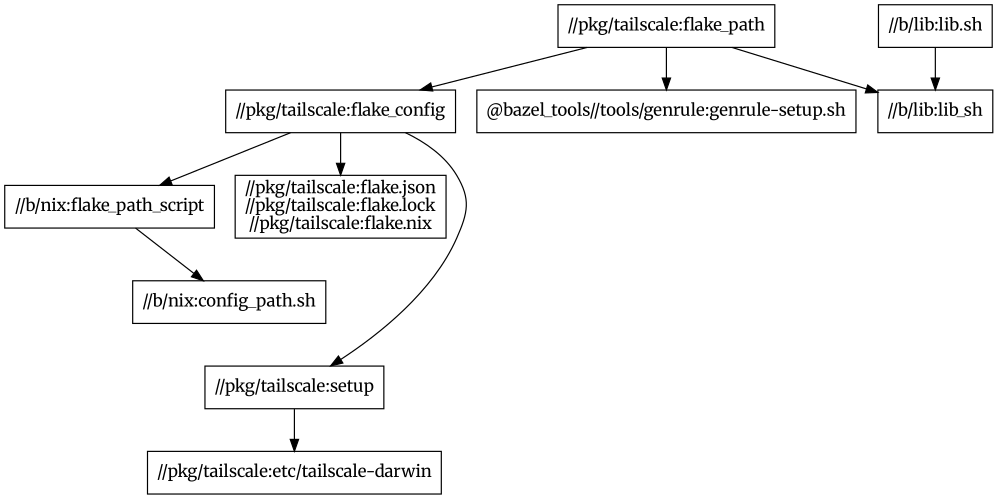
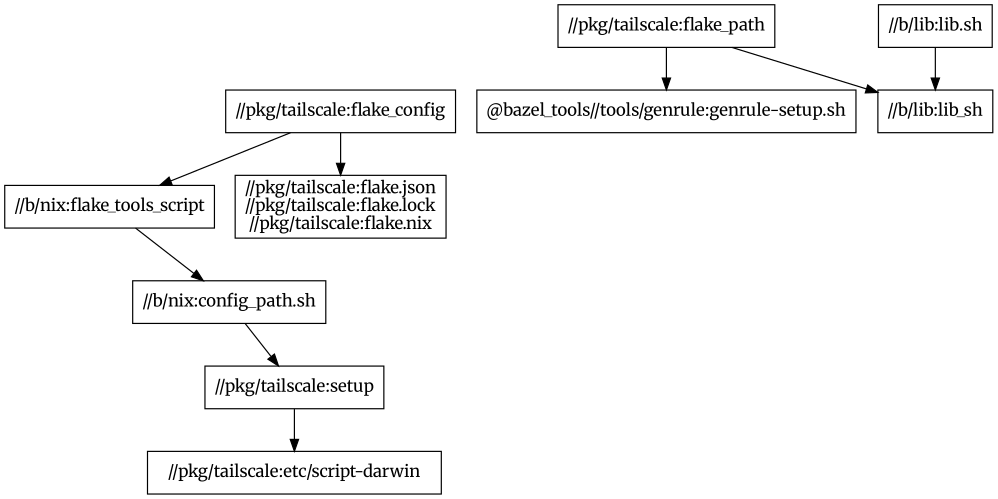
(509, 67) -> none
(110, 207) -> (110, 207)
(448, 254) -> (258, 340)
(294, 473) -> (294, 473)
